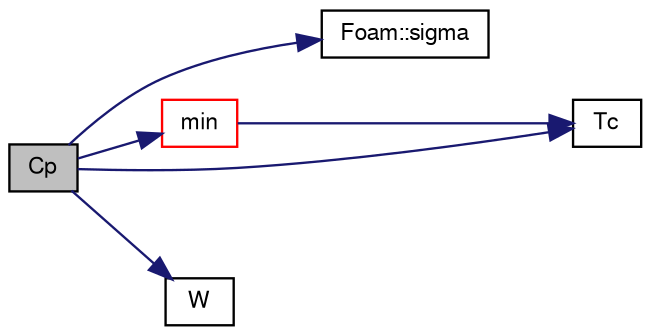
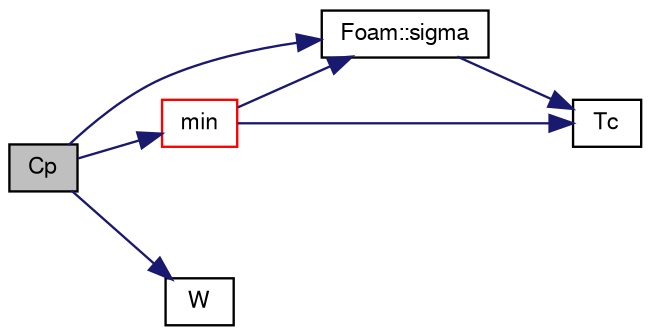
none -> (284, 87)
(314, 162) -> (504, 78)
